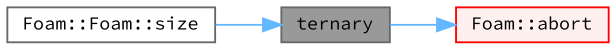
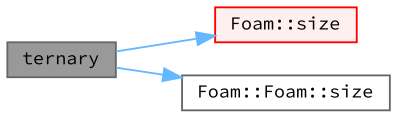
(239, 25) -> (140, 71)
(532, 25) -> (286, 25)
